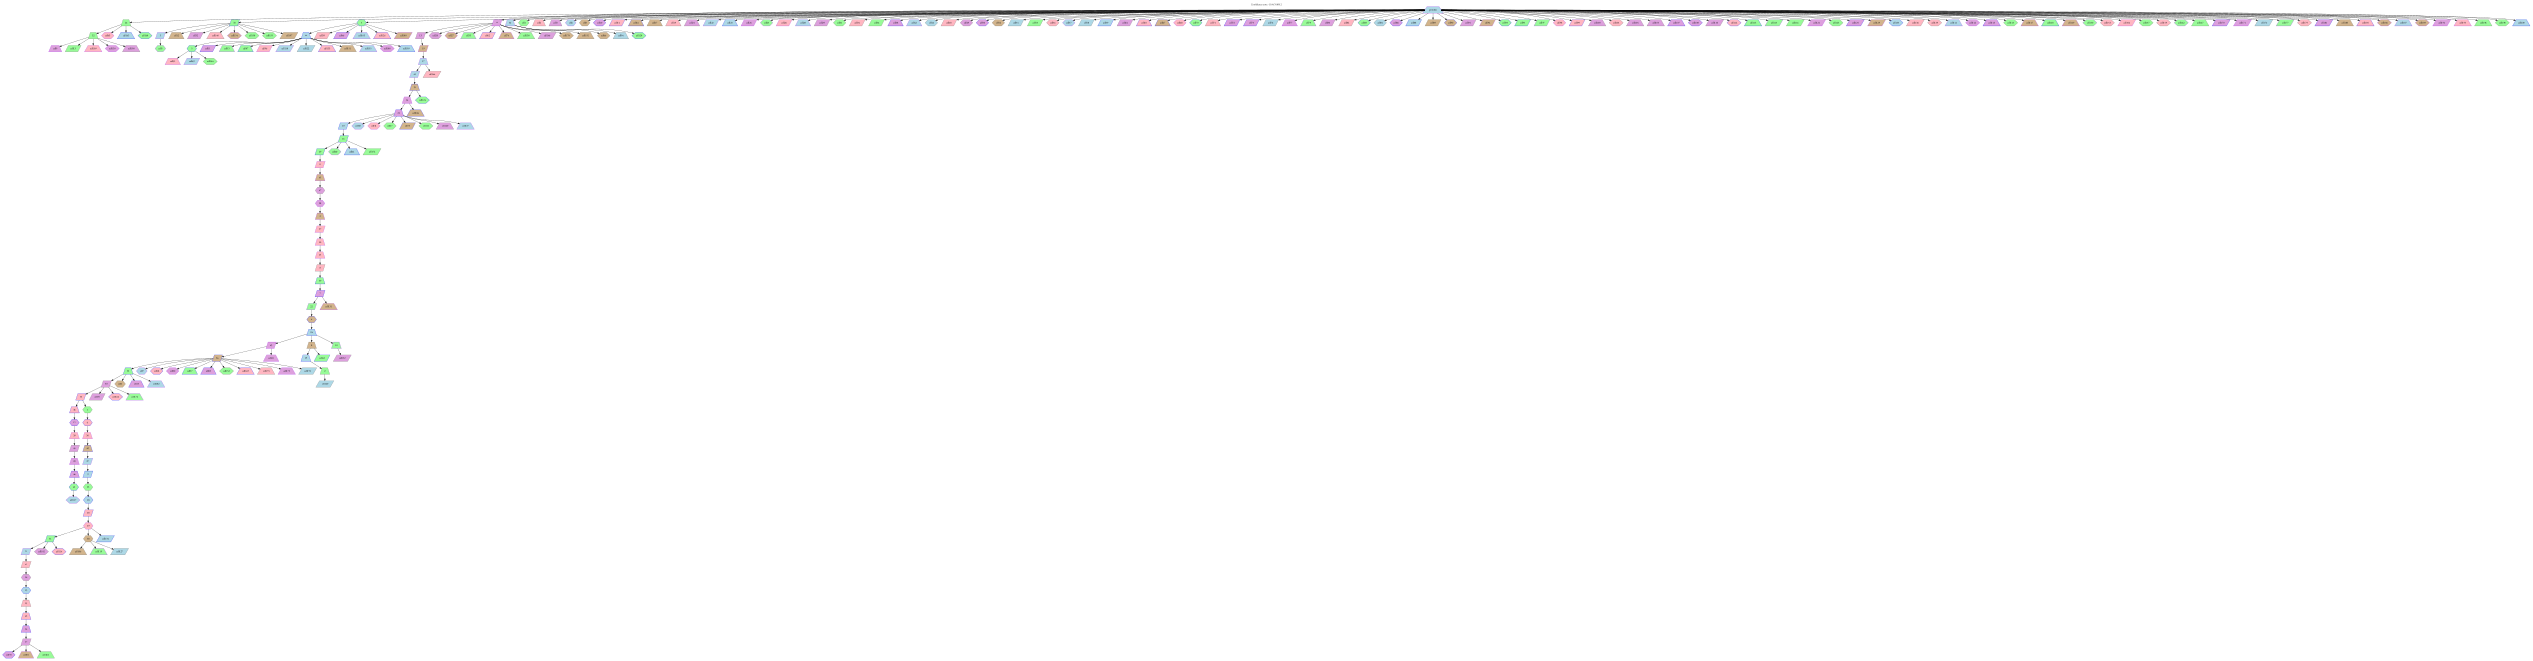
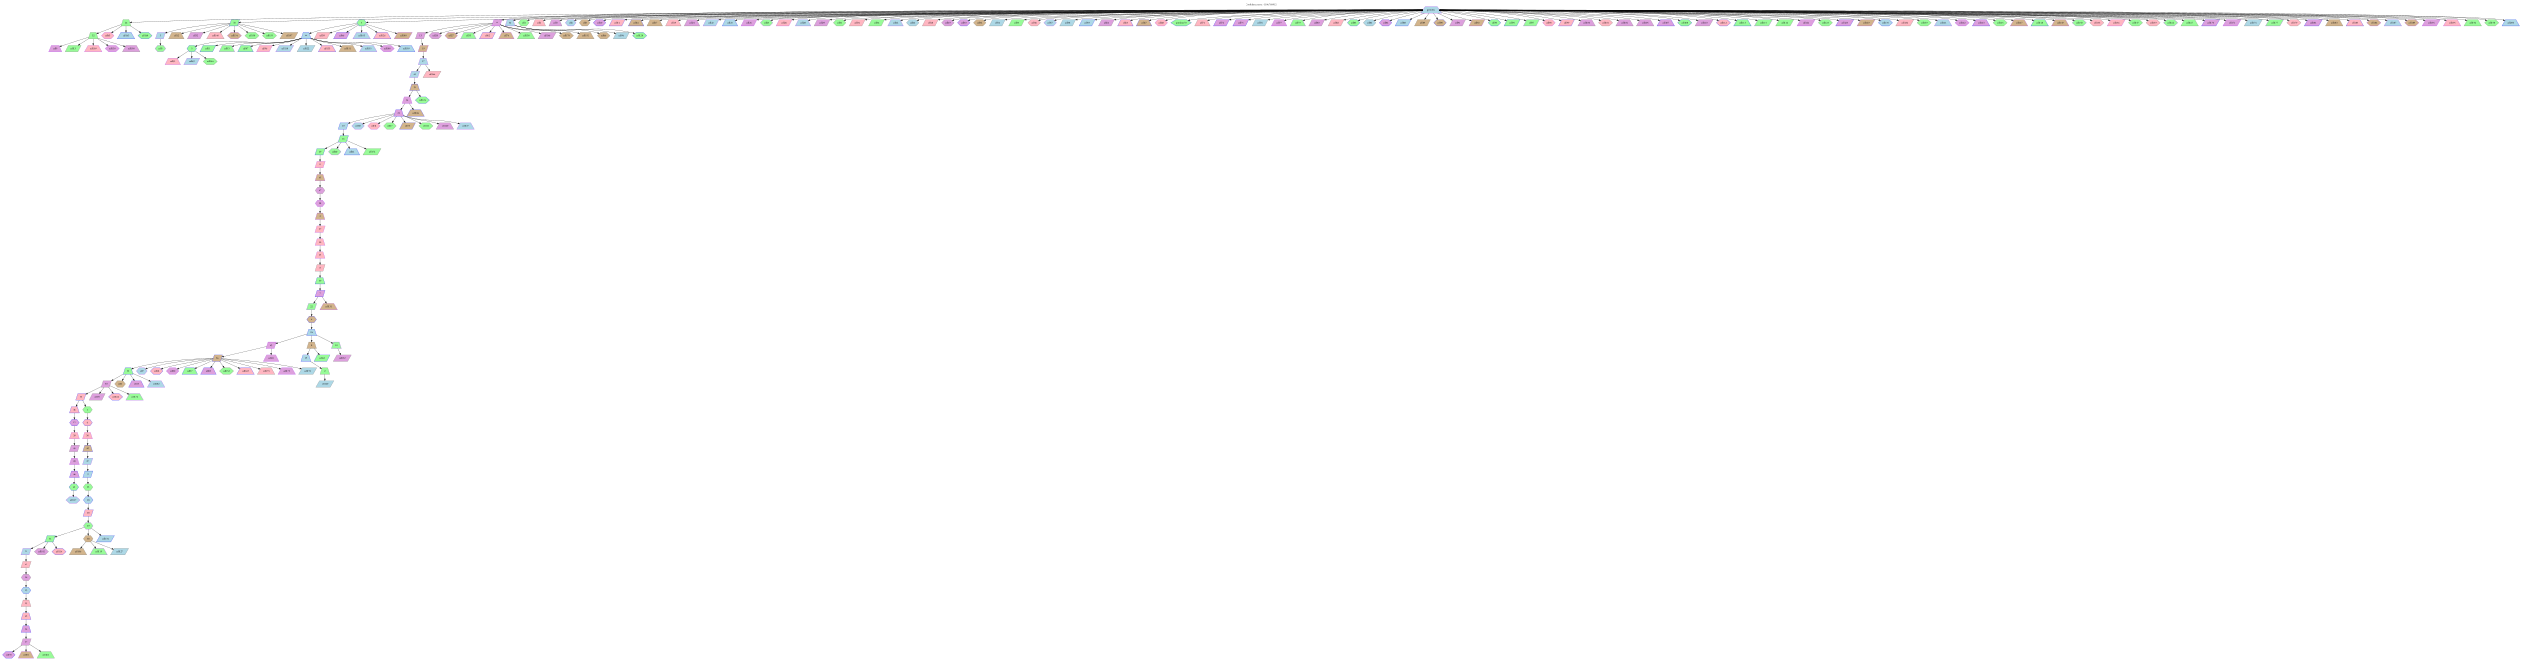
(896, 23) -> none
(1196, 23) -> (1181, 23)
(1695, 23) -> (1685, 23)
(1935, 23) -> (1924, 23)
(621, 36) -> (621, 36)
(208, 49) -> (208, 49)
(88, 526) -> (88, 526)
